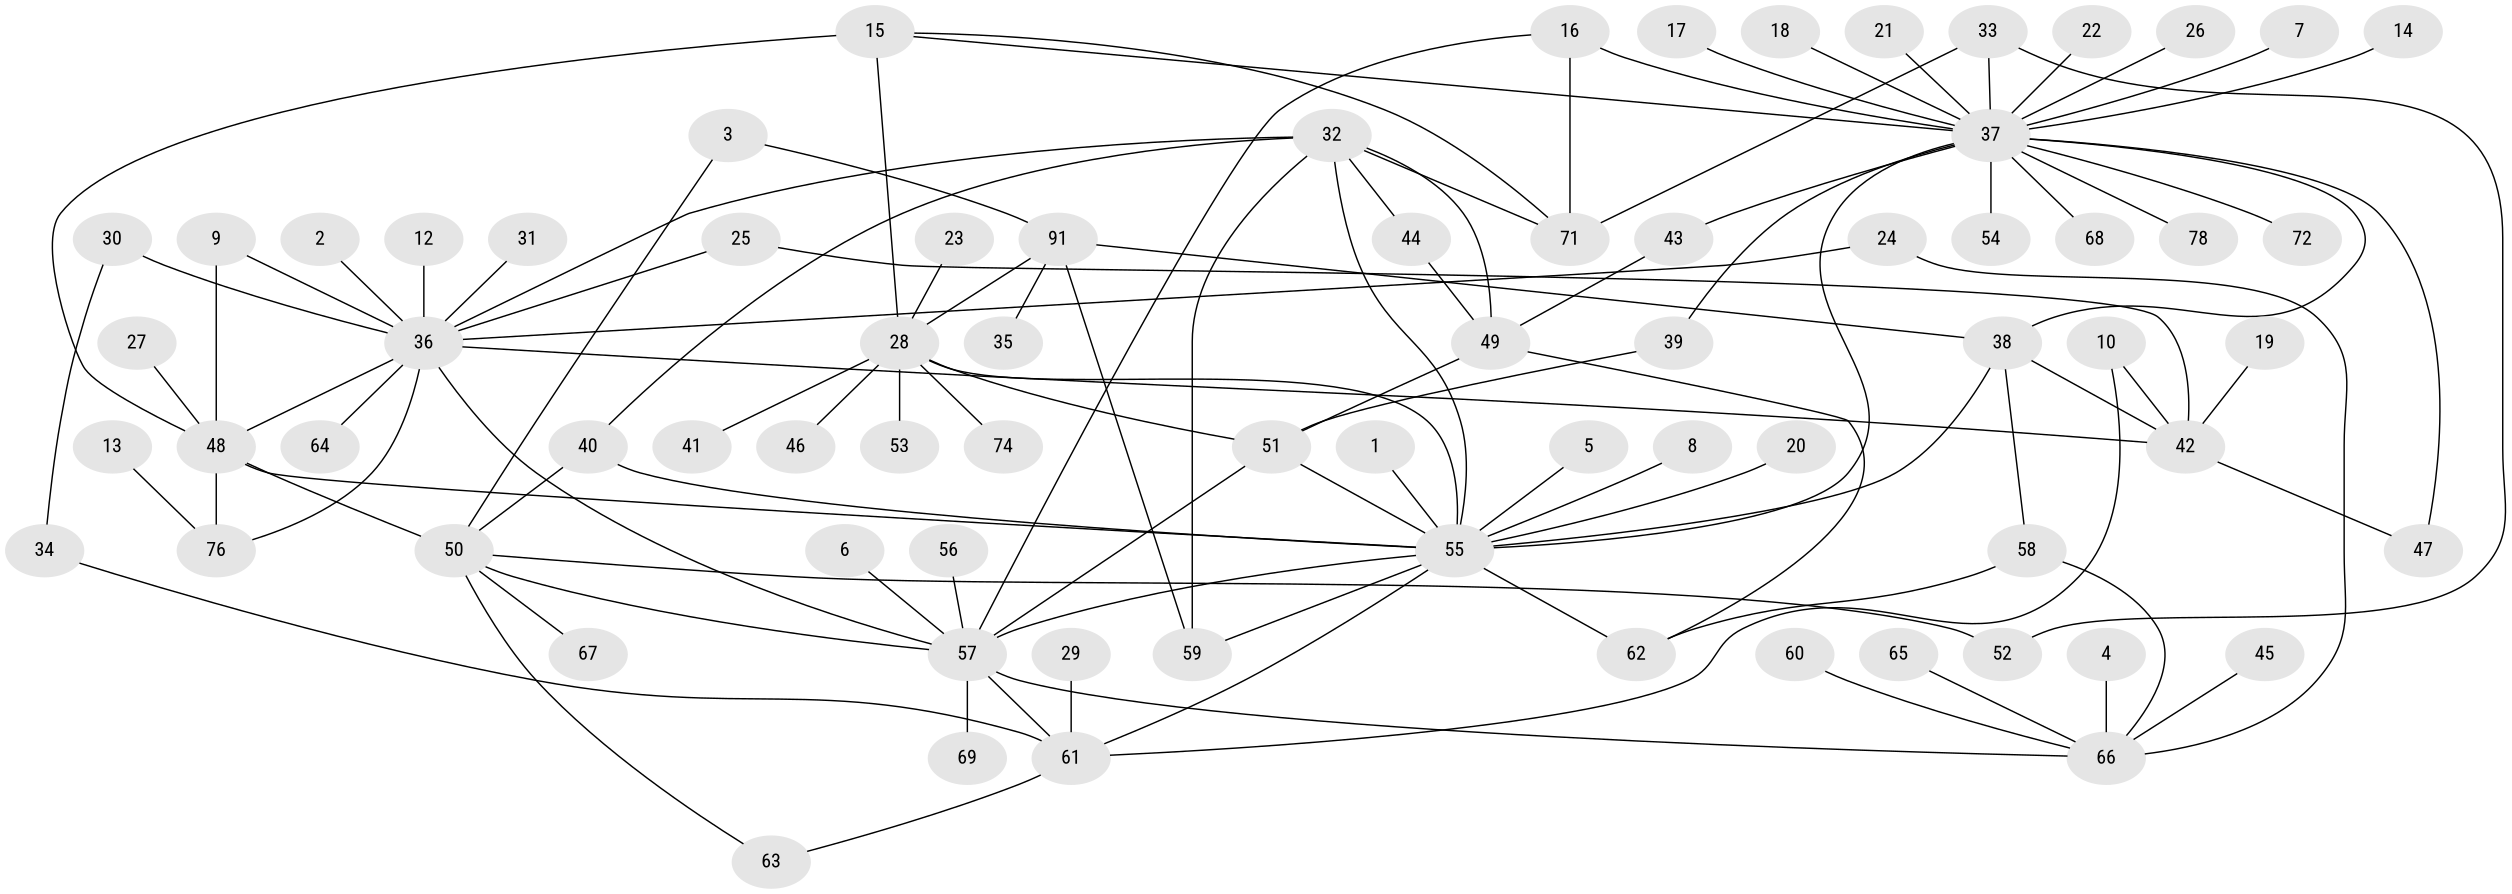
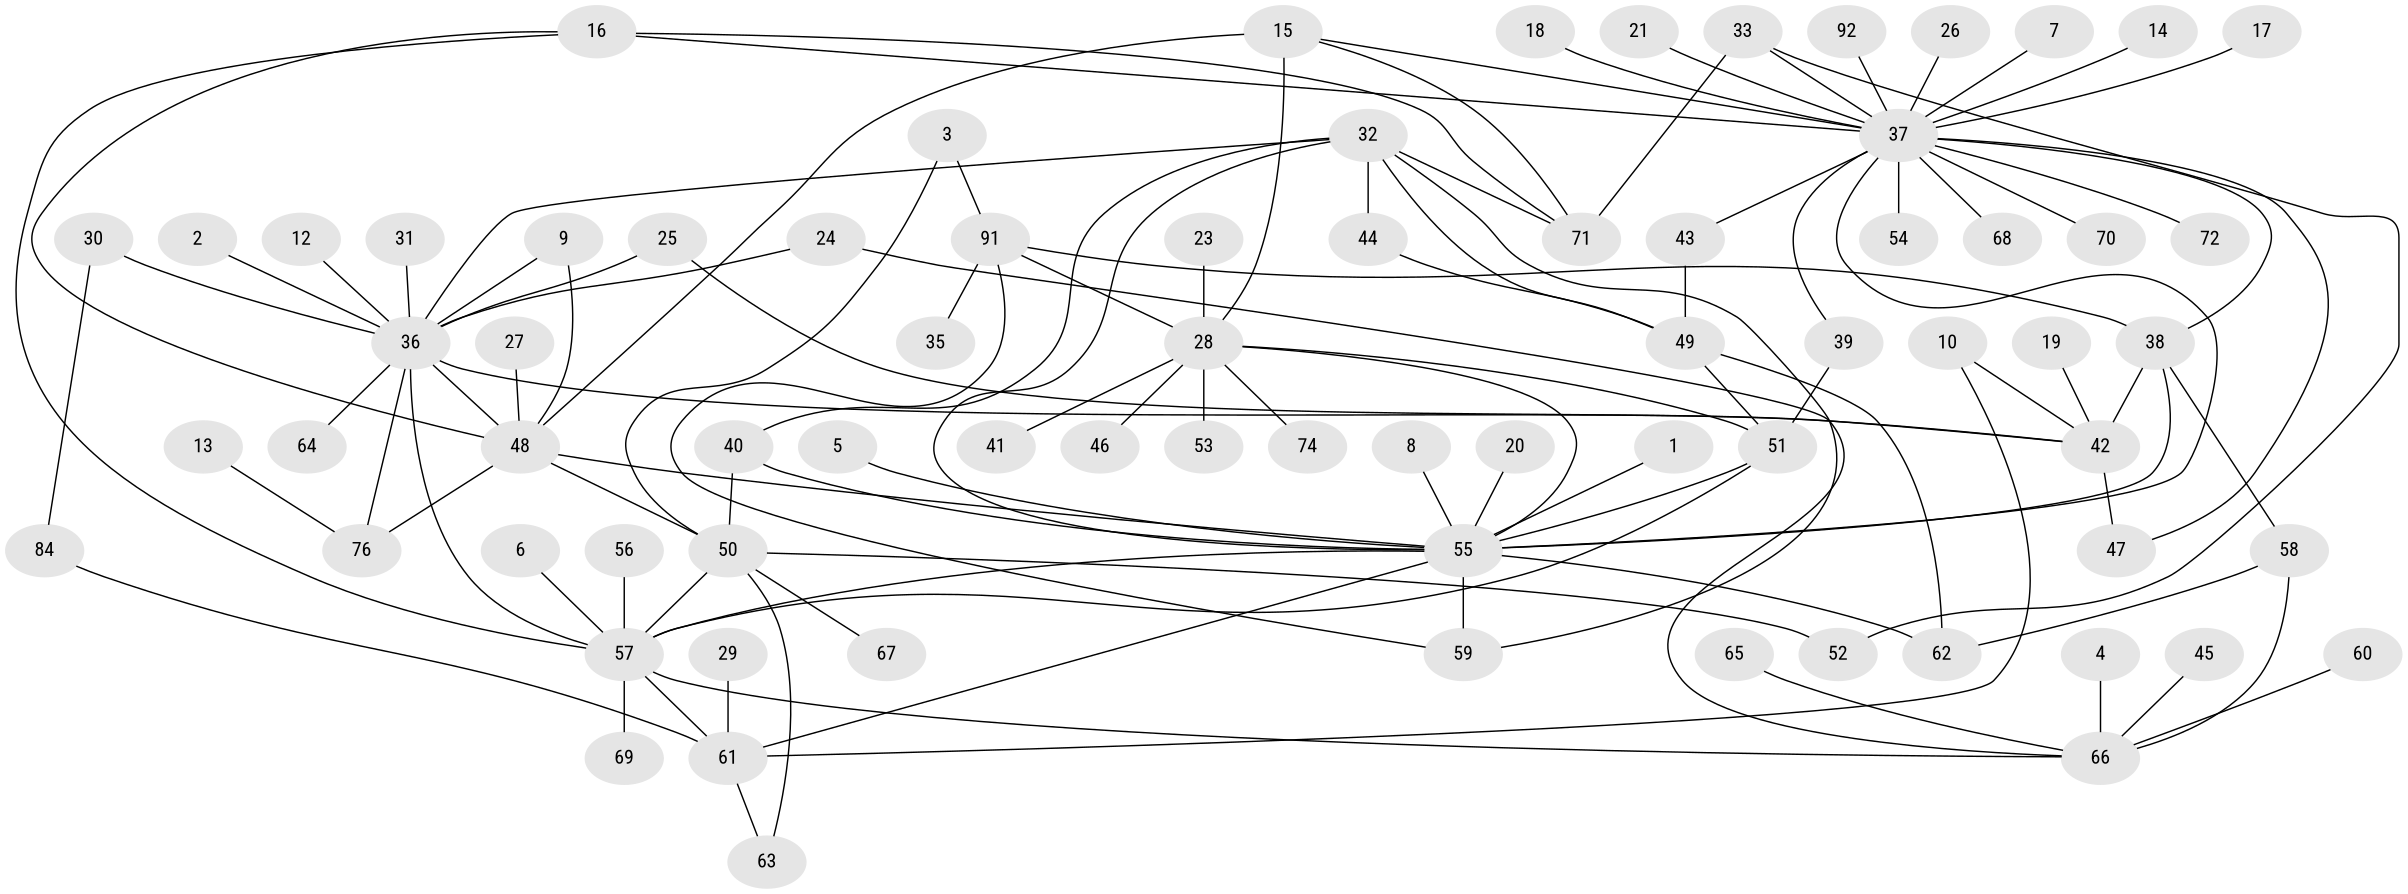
(2092, 32) -> (1847, 32)
none -> (52, 203)
(2199, 239) -> (2106, 239)
(45, 551) -> (45, 551)
